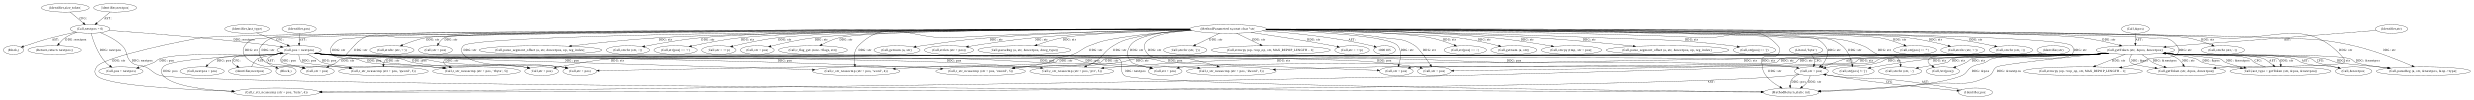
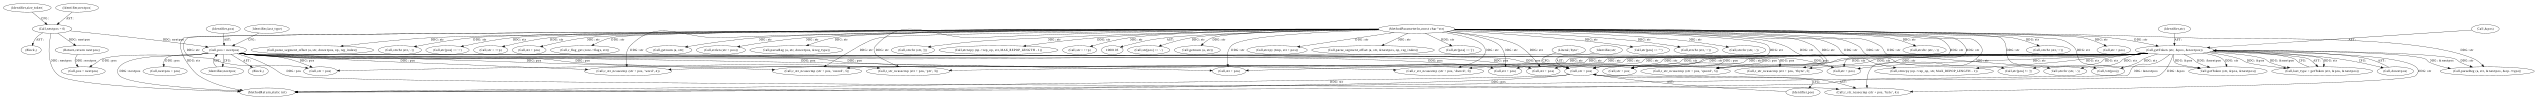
(98, 51) -> (75, 60)
